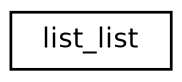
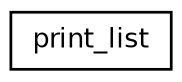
(91, 41) -> (91, 41)
